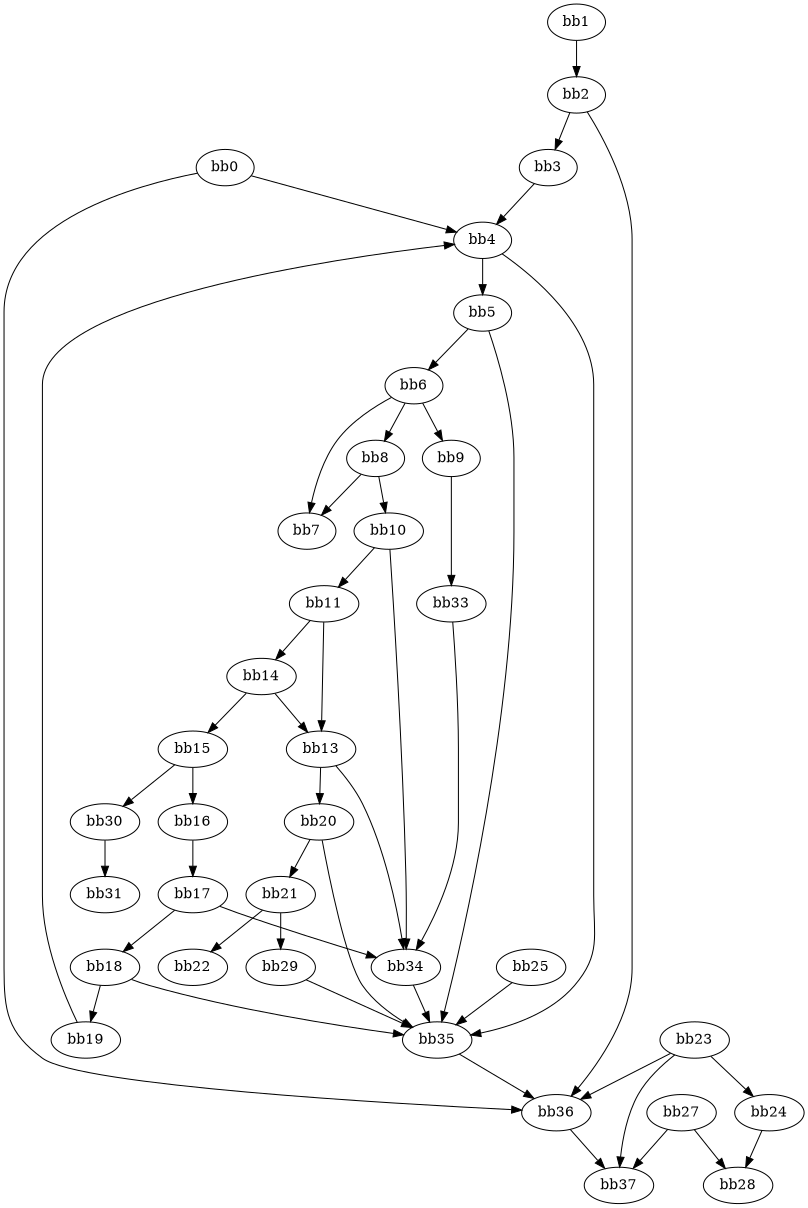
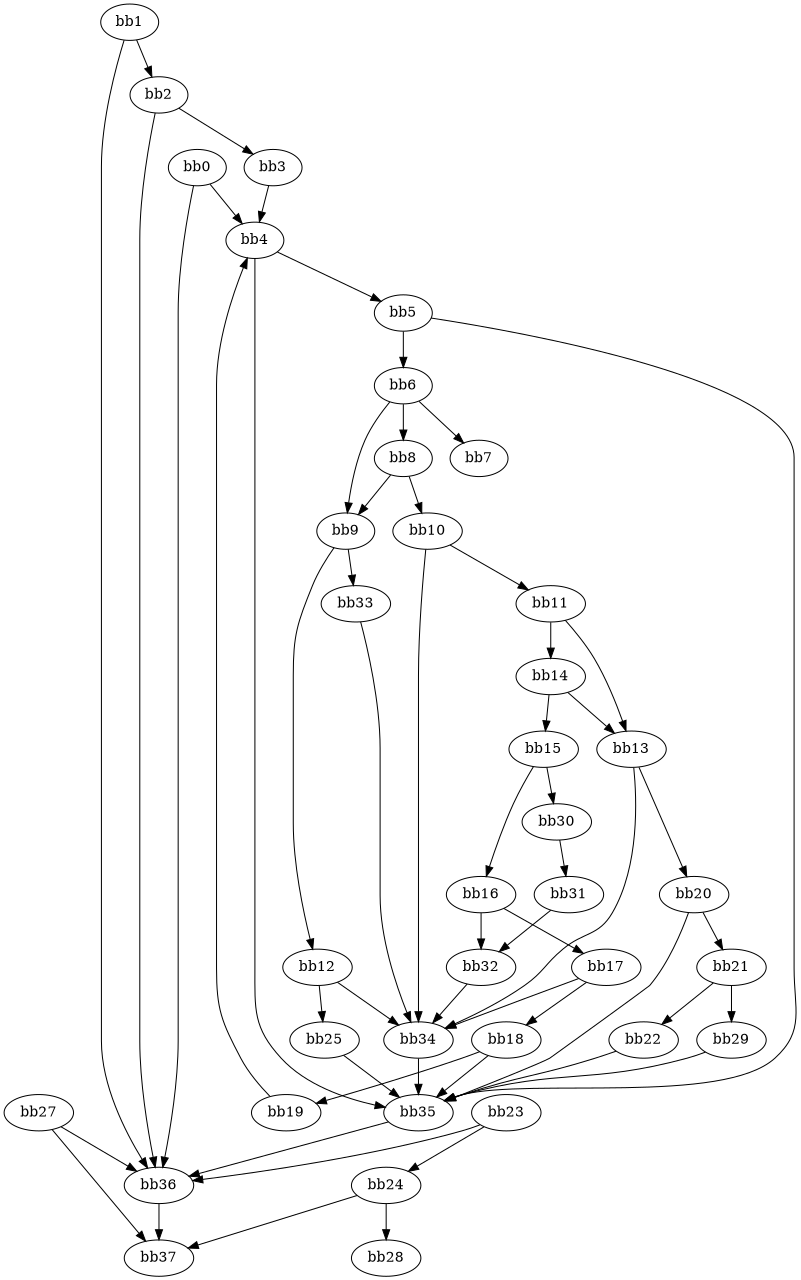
(345, 491) -> (378, 491)
none -> (101, 603)
none -> (318, 967)
none -> (481, 967)
none -> (540, 1074)
(636, 1099) -> (277, 1220)
(707, 1145) -> (95, 1147)
